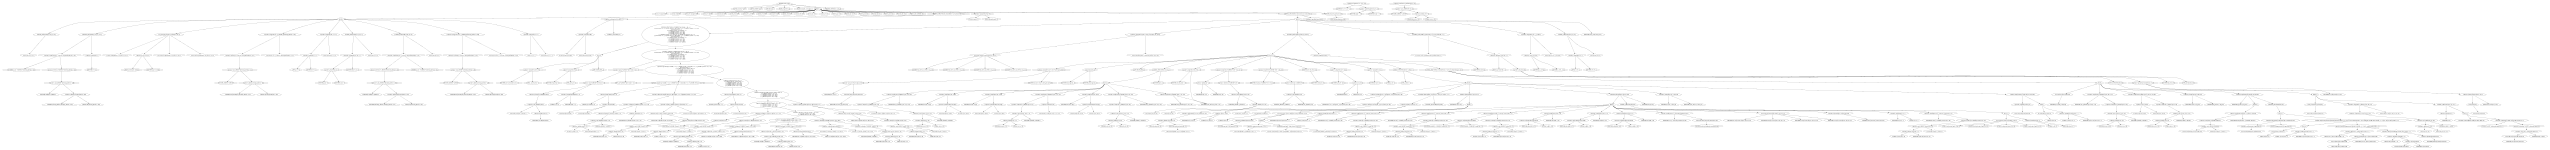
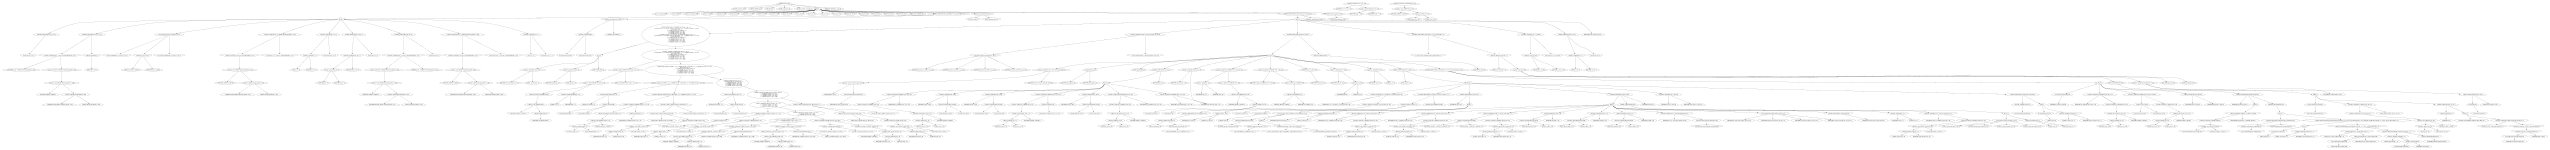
(202, 55) -> none
